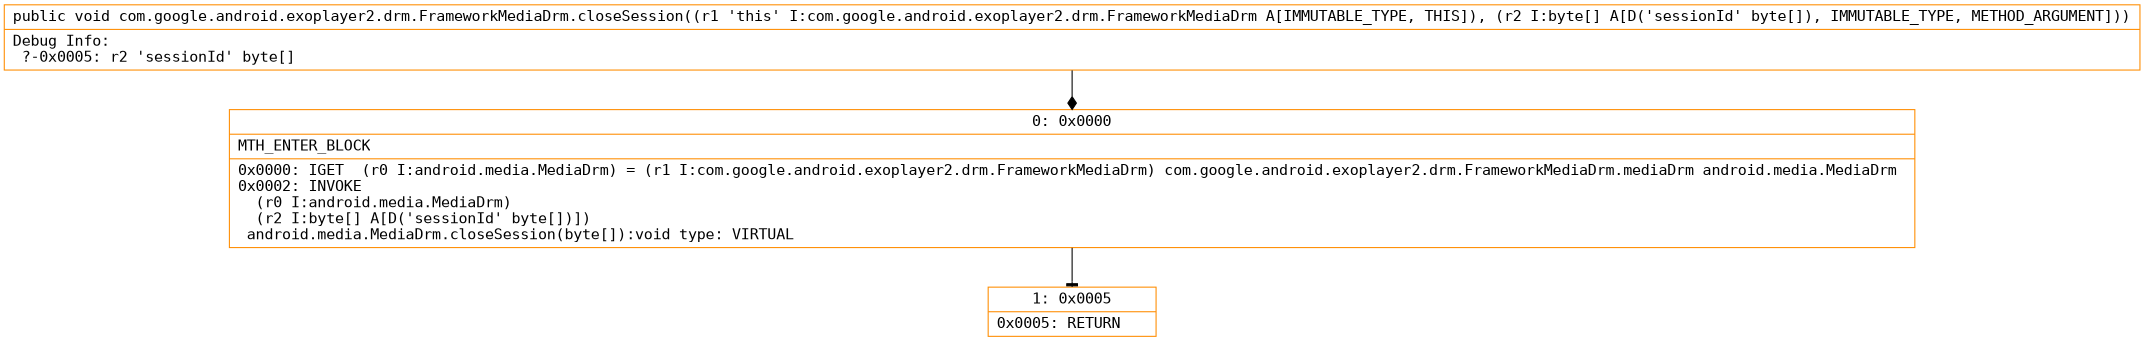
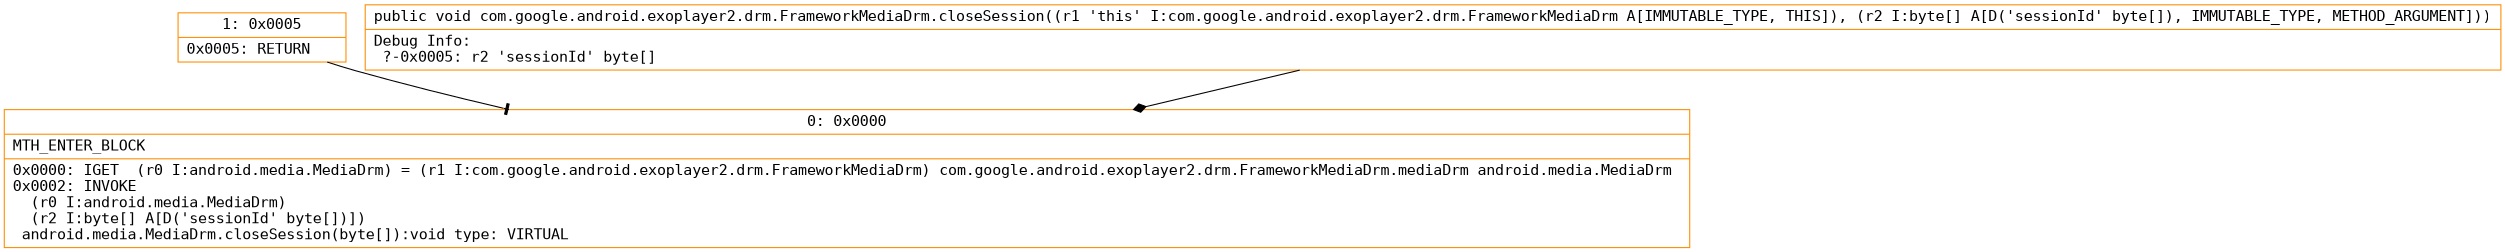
(1072, 265) -> (415, 87)
